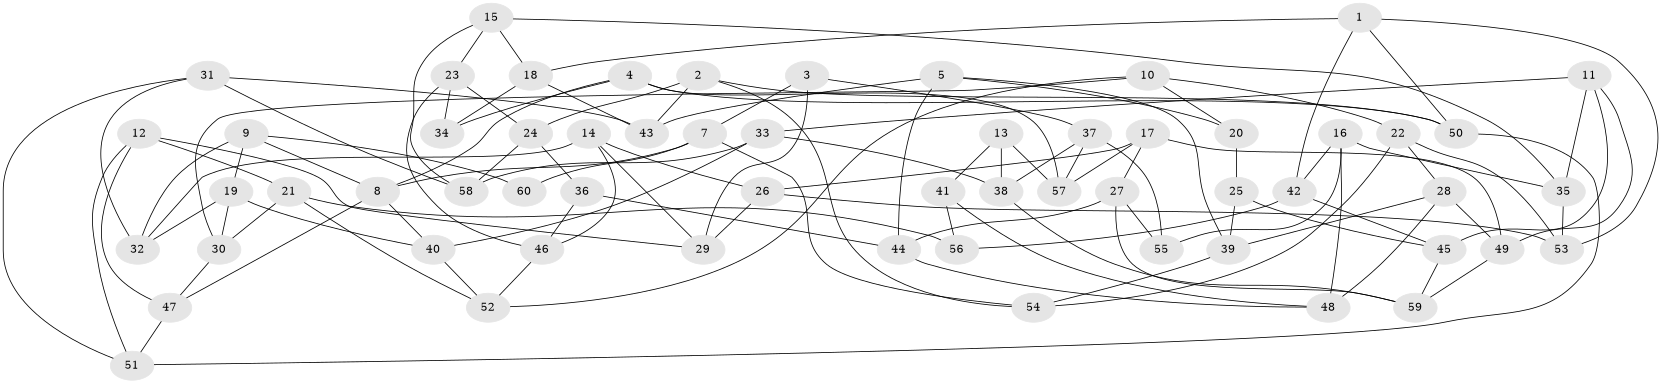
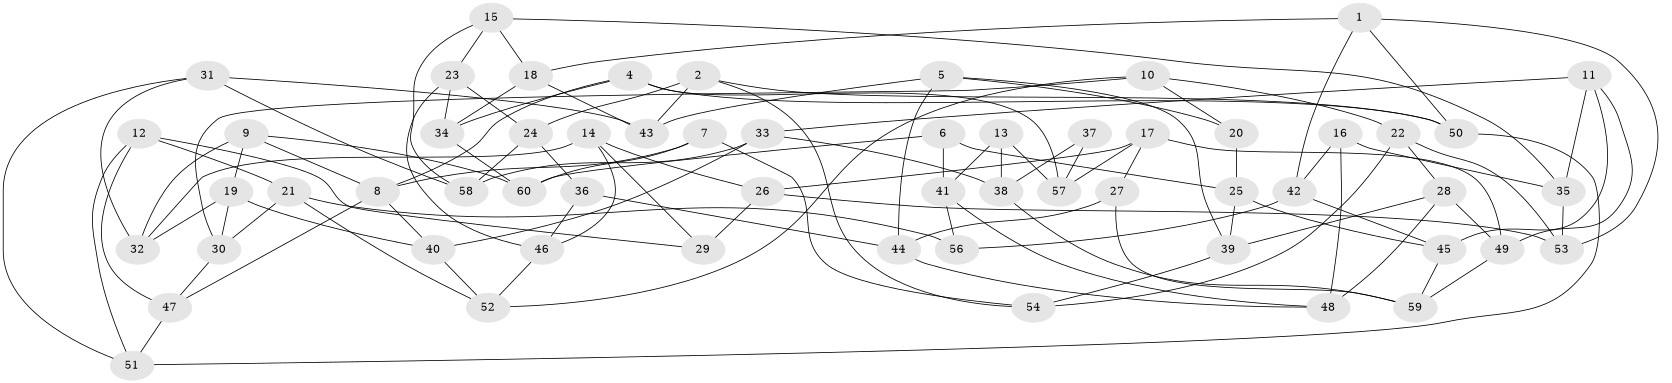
(807, 76) -> none
none -> (943, 134)
none -> (483, 163)
(1162, 250) -> none
